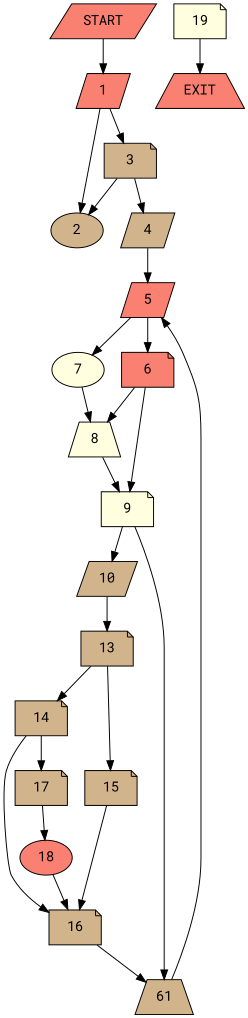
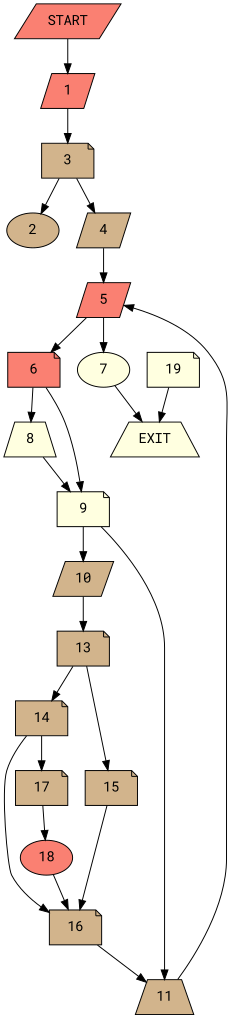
(200, 91) -> (155, 439)
(91, 156) -> none
(85, 400) -> (126, 400)
(164, 997) -> (165, 997)
